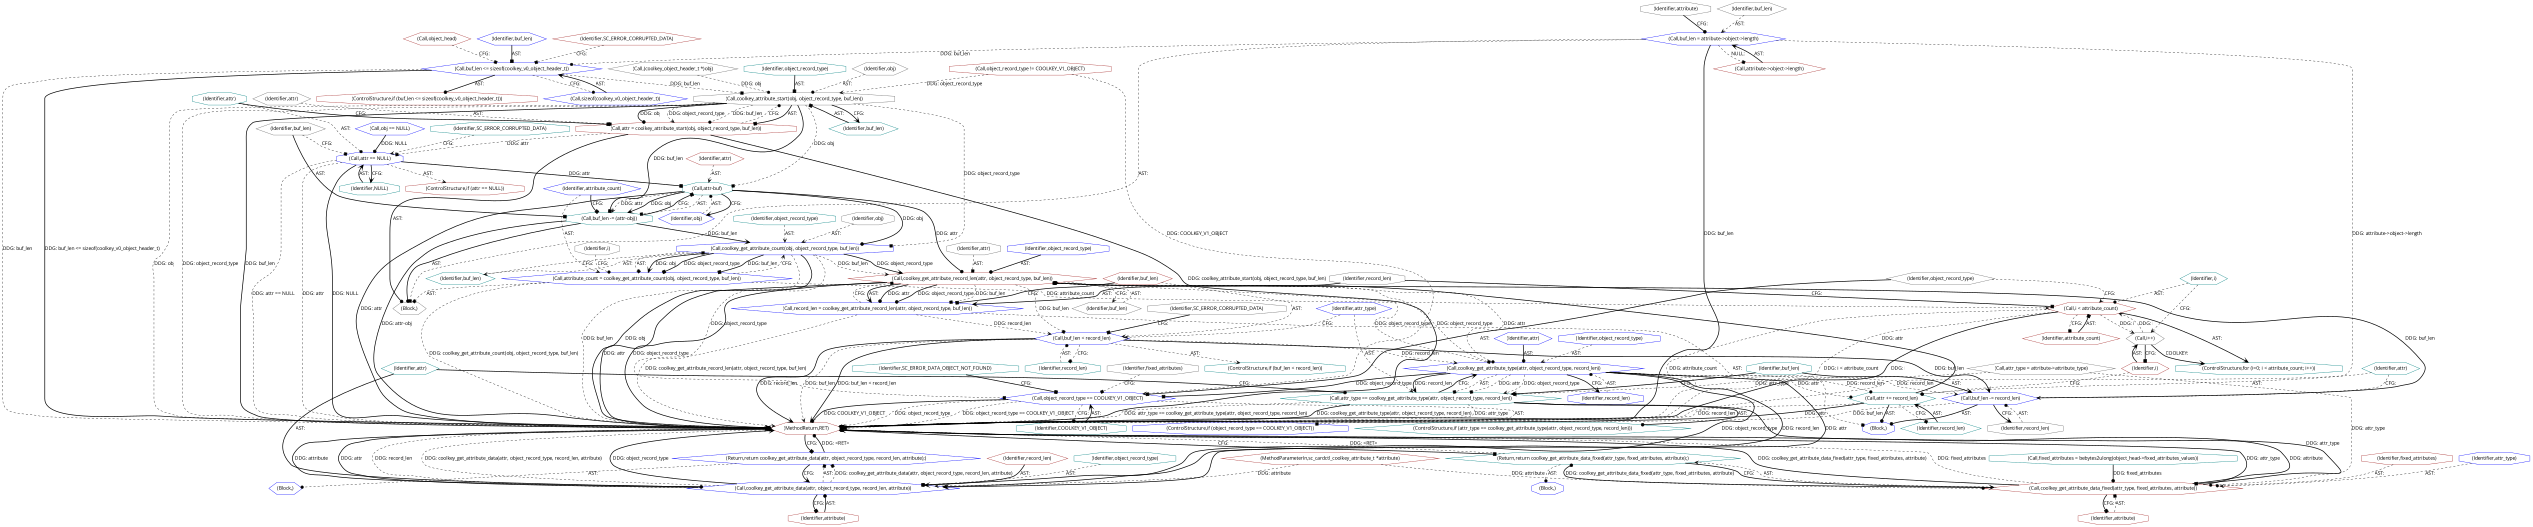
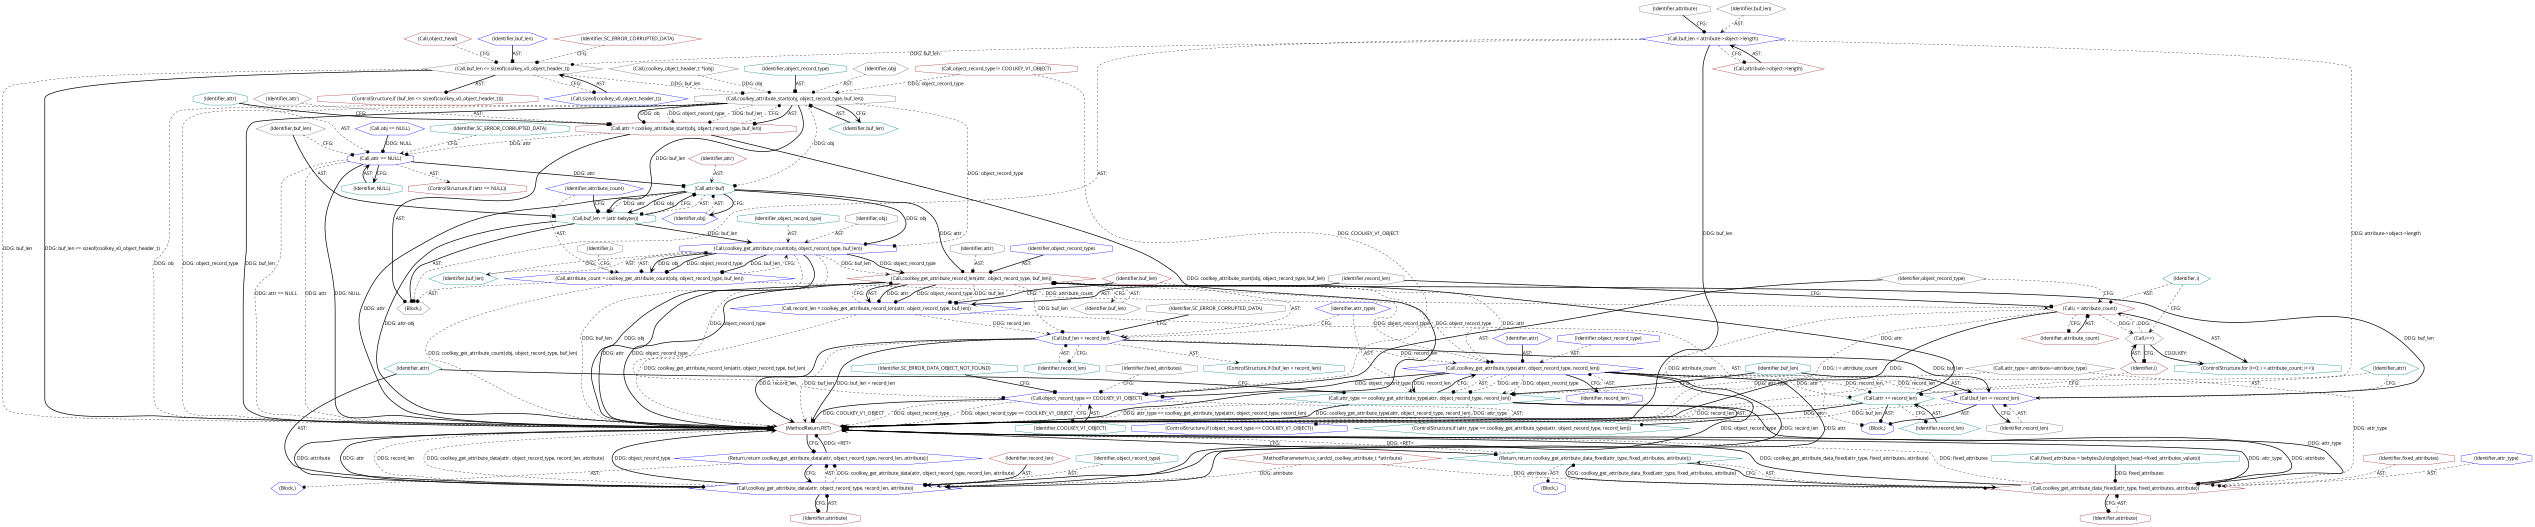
(1739, 54) -> (1738, 54)
(512, 69) -> (513, 69)
(562, 83) -> (563, 83)
(609, 219) -> (606, 219)
